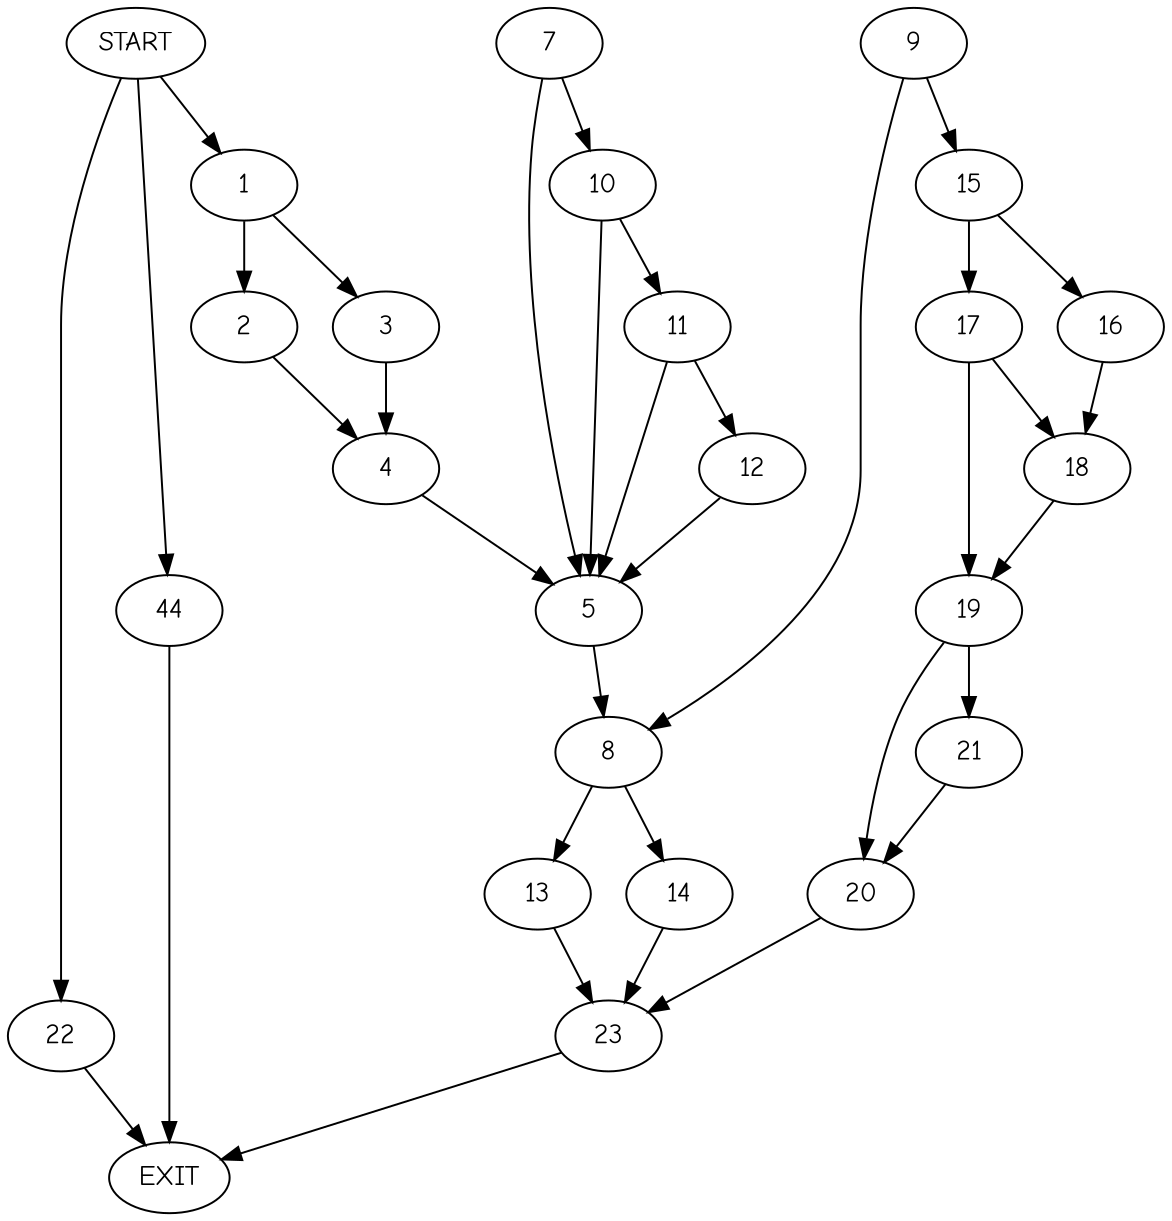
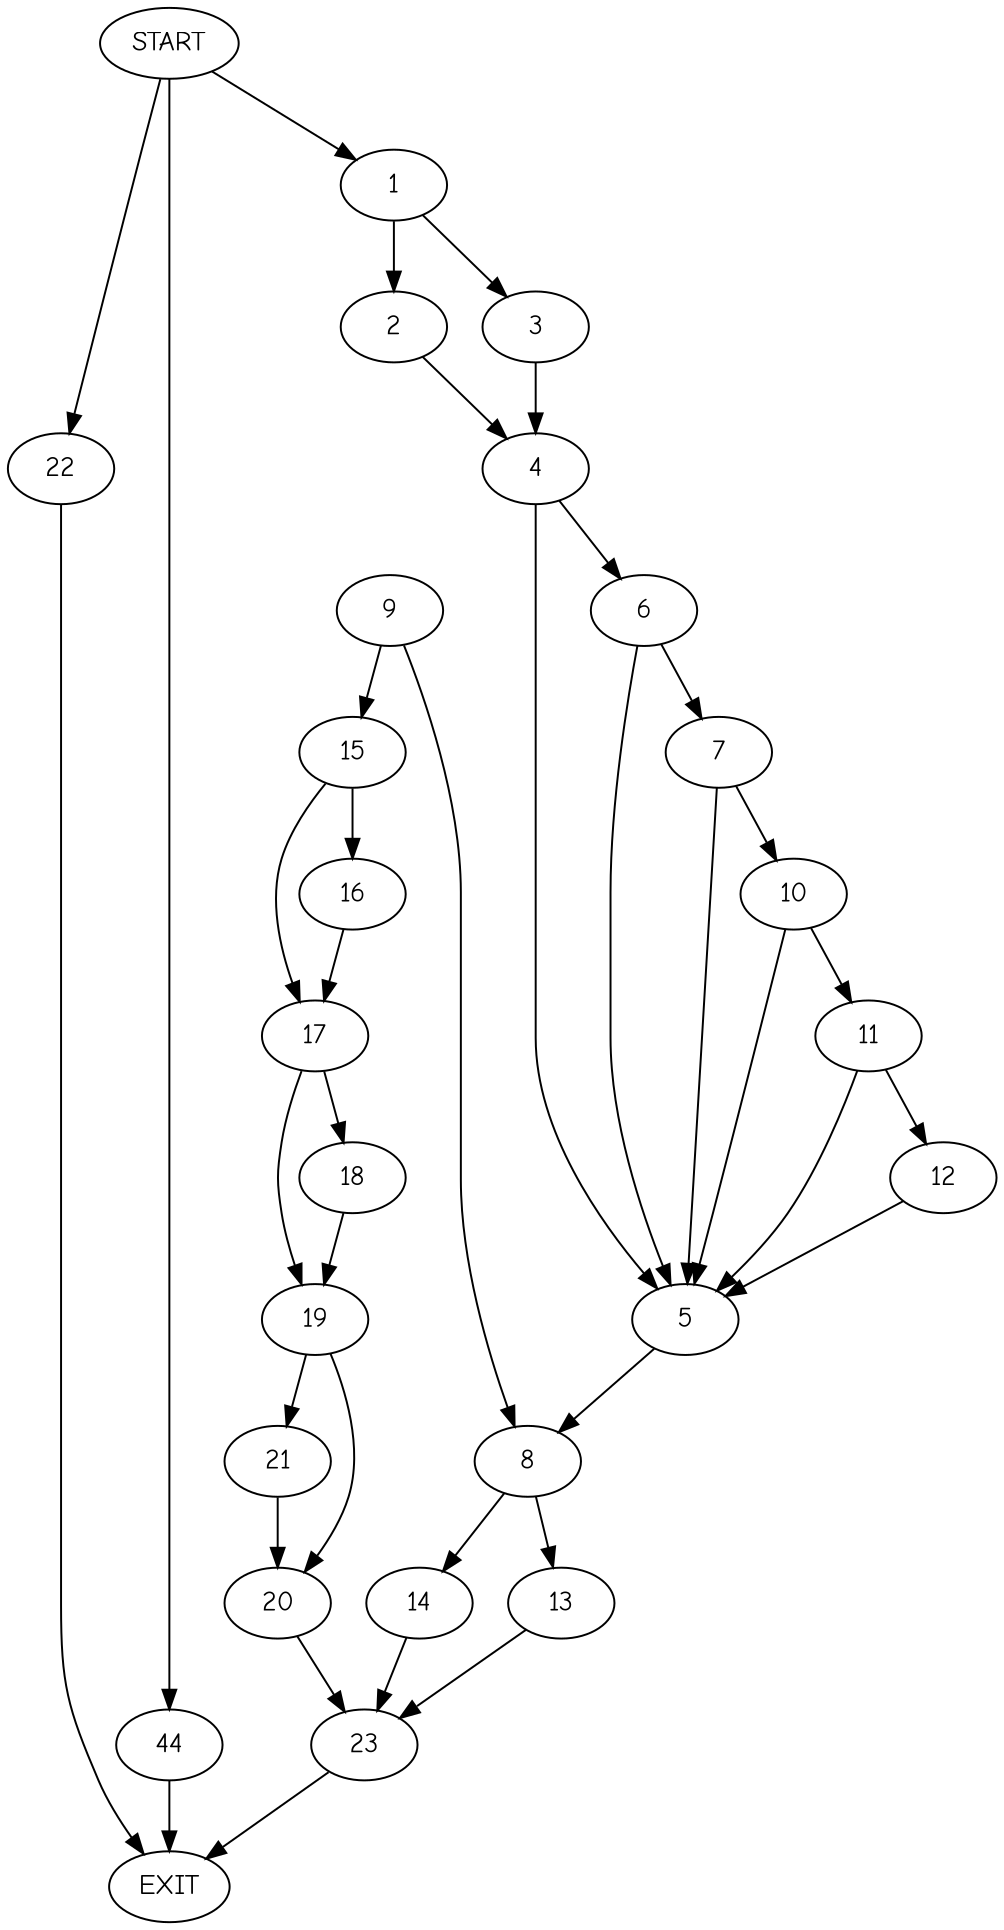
(1096, 388) -> (336, 955)
none -> (644, 611)
